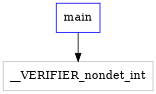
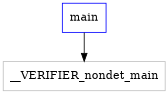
(78, 76) -> (84, 76)
